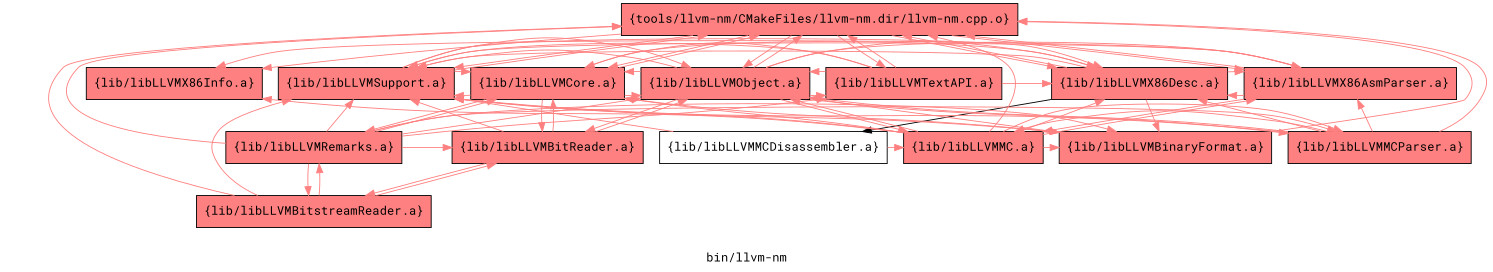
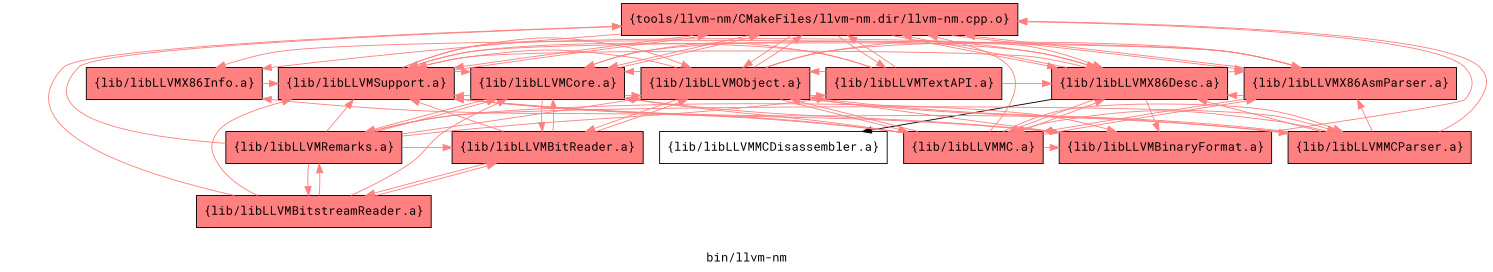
(568, 116) -> (266, 84)
(891, 148) -> (1055, 114)
none -> (422, 153)
